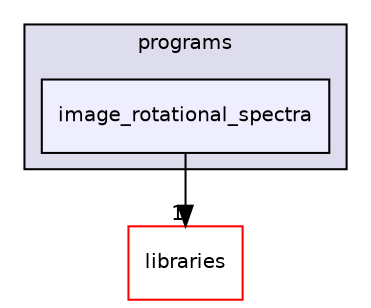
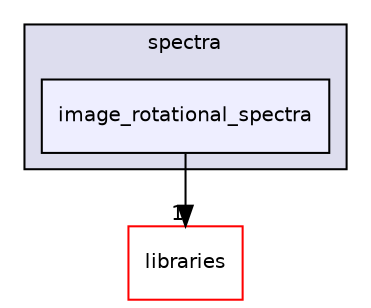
(186, 44) -> (186, 44)
